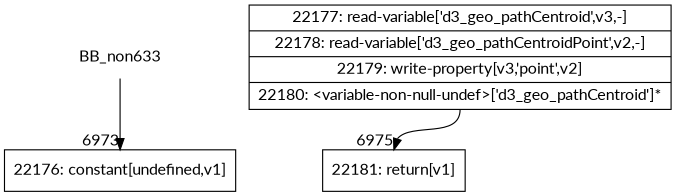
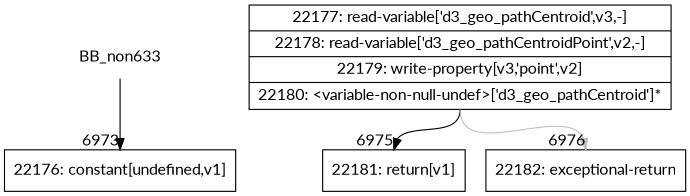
none -> (586, 171)
